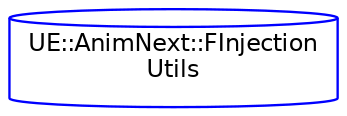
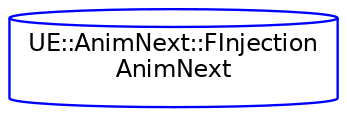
(174, 58) -> (174, 58)
